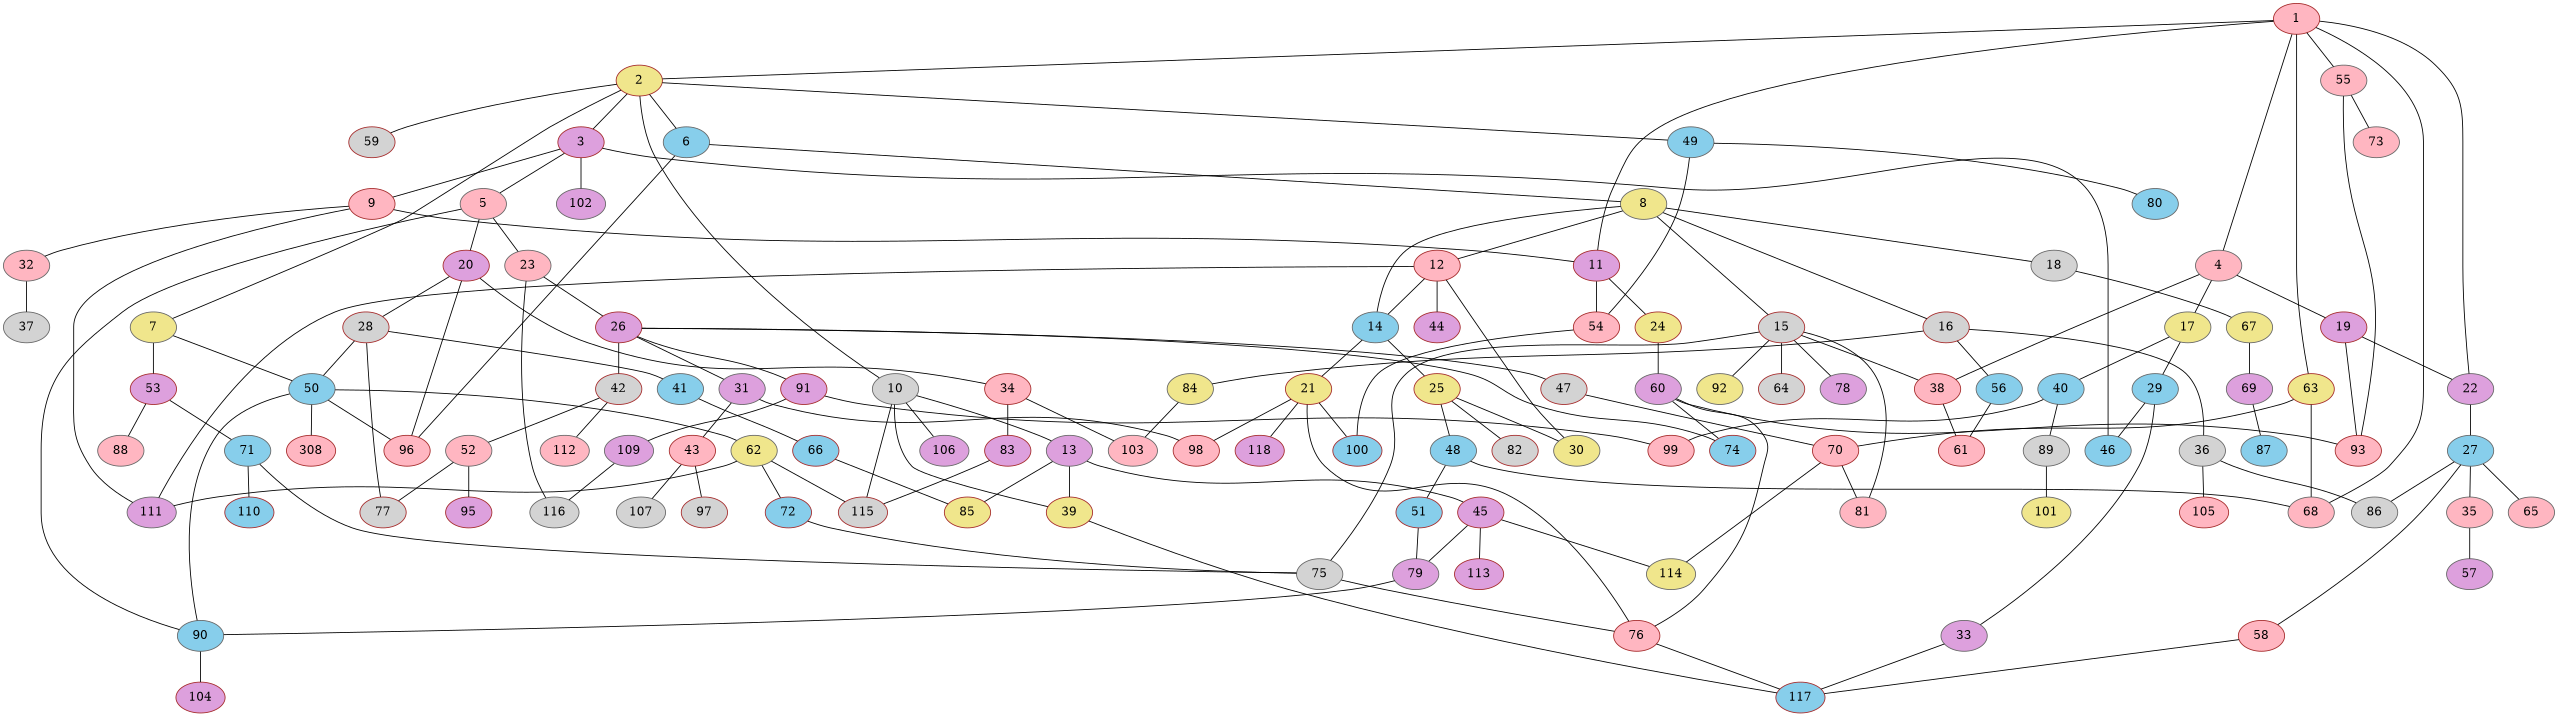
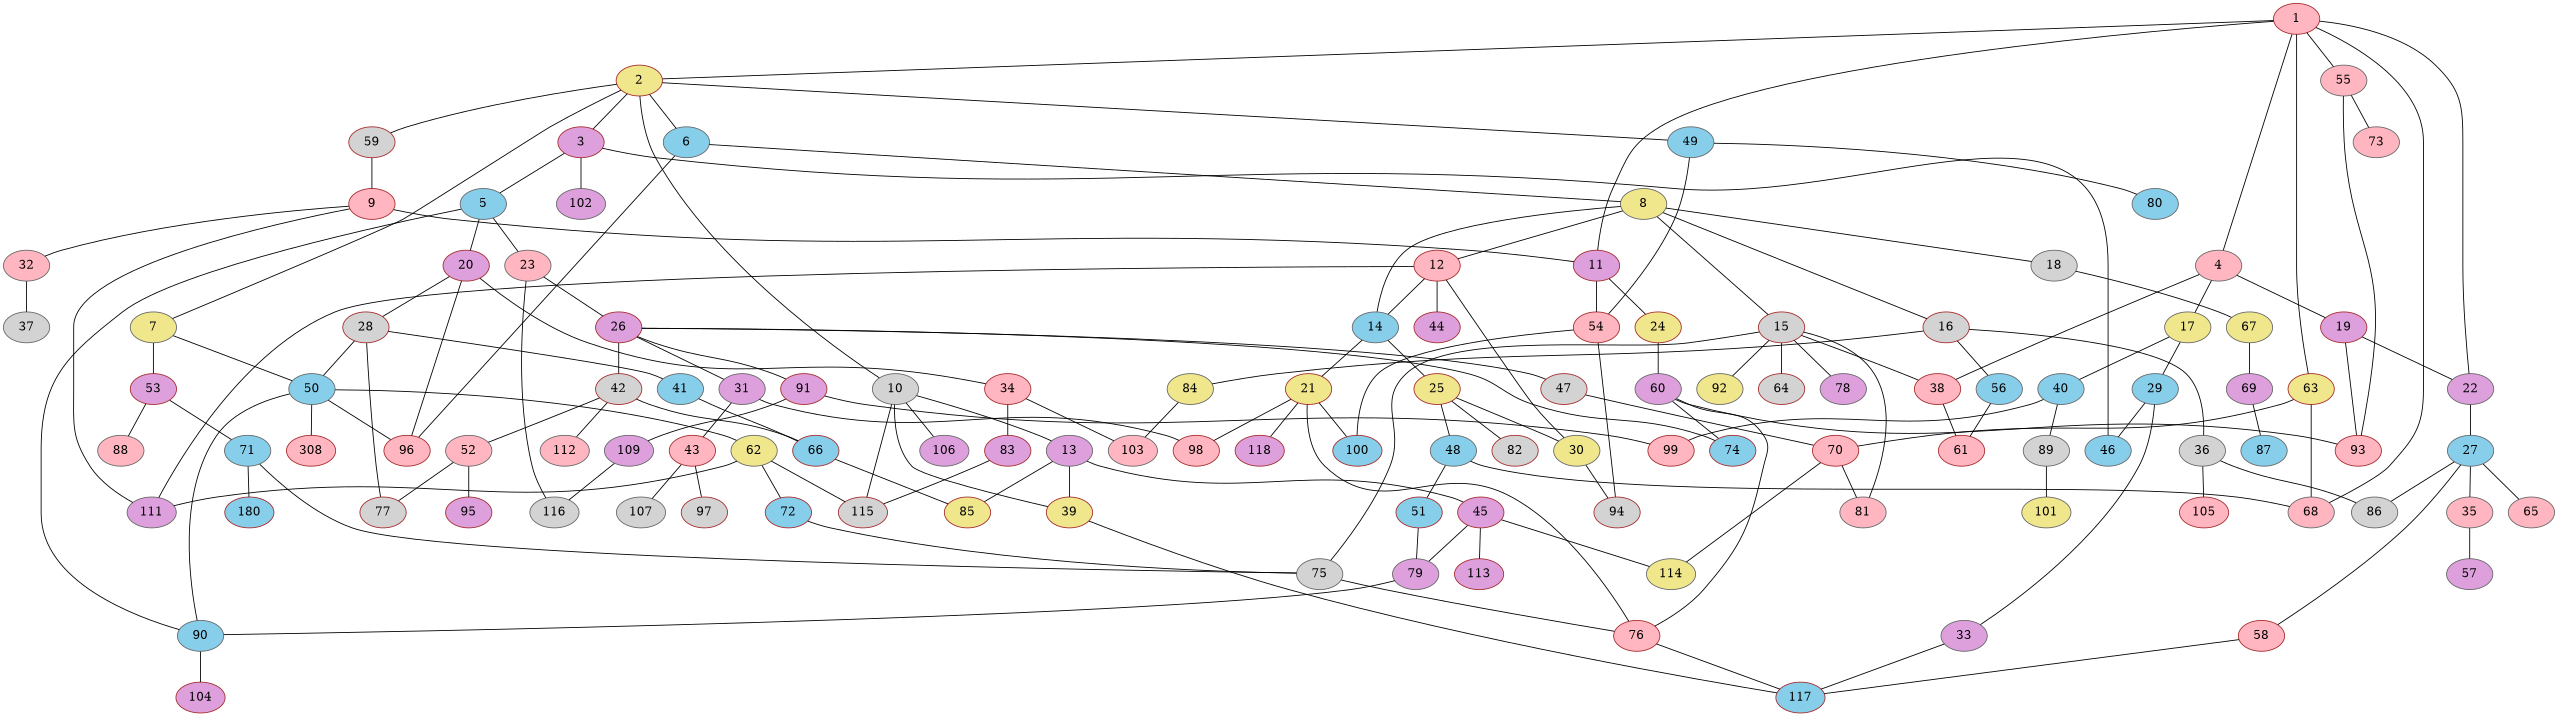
(497, 167) -> (372, 173)
(483, 204) -> (483, 204)
none -> (701, 417)
(249, 512) -> (249, 512)
none -> (1617, 512)
